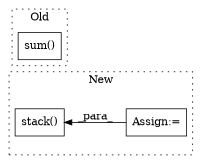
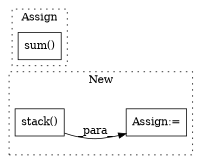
(40, 18) -> (40, 18)
(99, 122) -> (91, 139)
